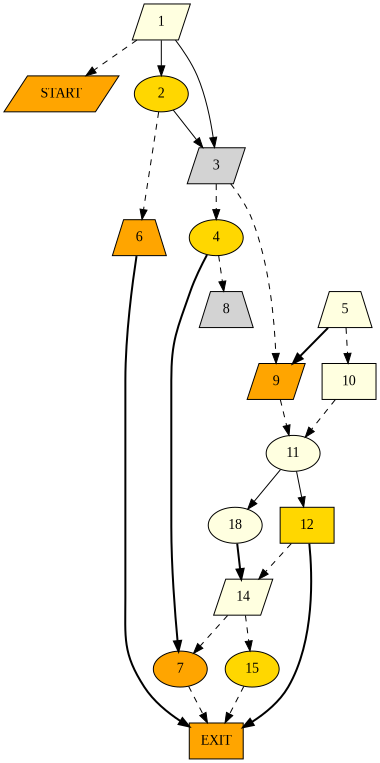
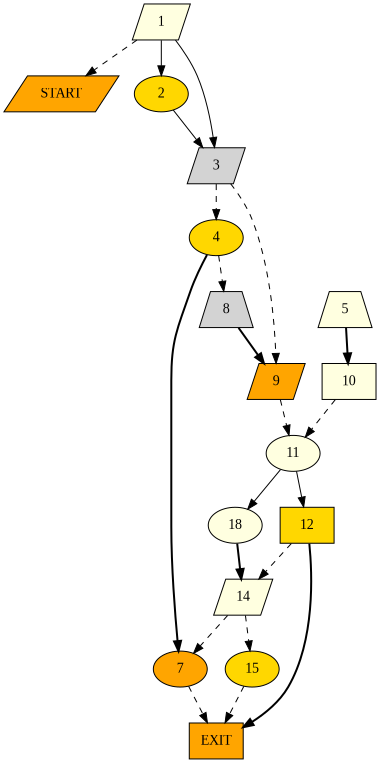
(139, 238) -> none
(347, 341) -> (347, 341)
(314, 342) -> (248, 341)
